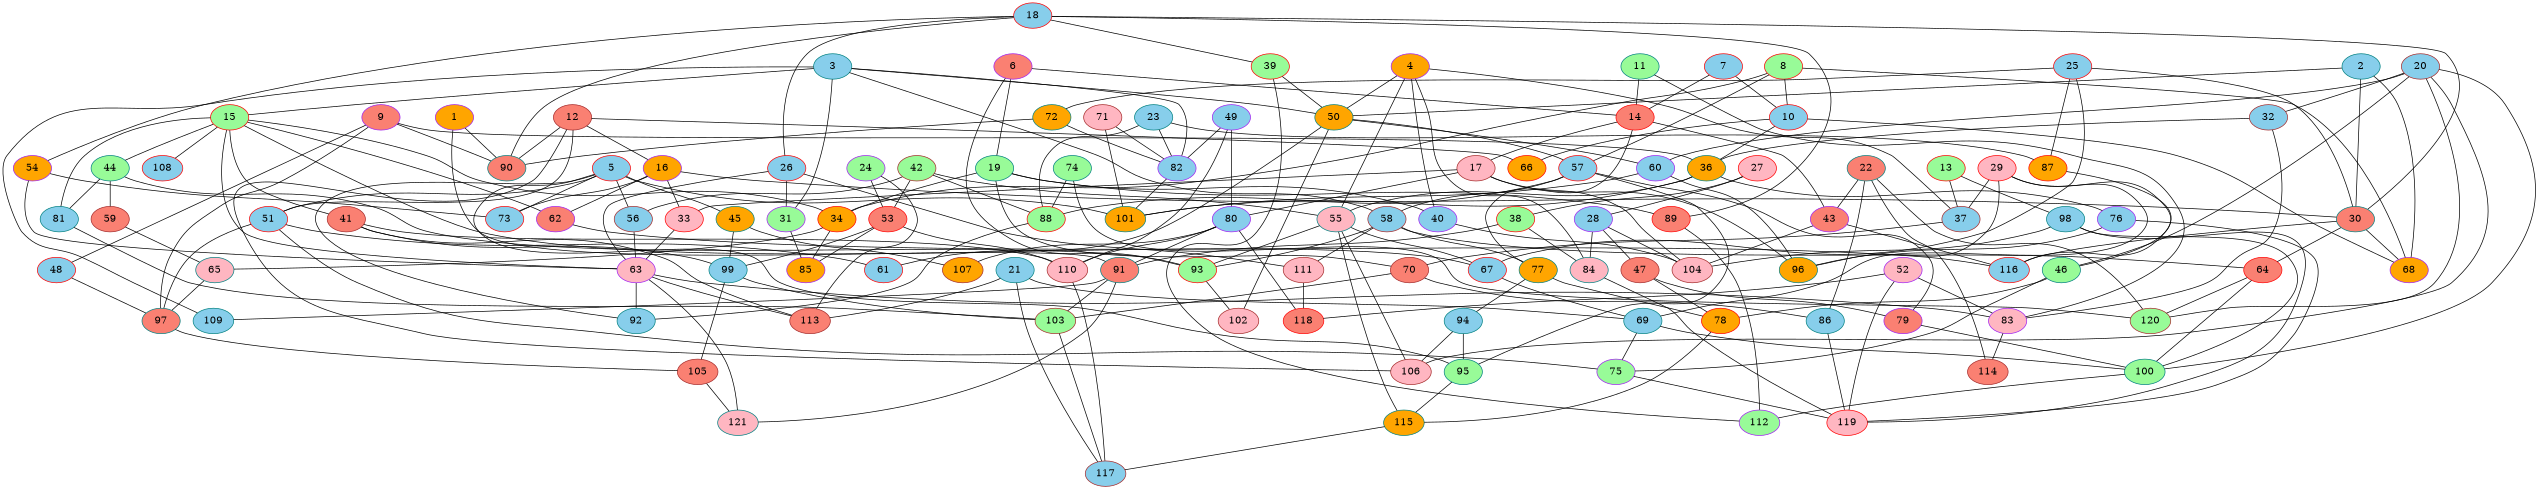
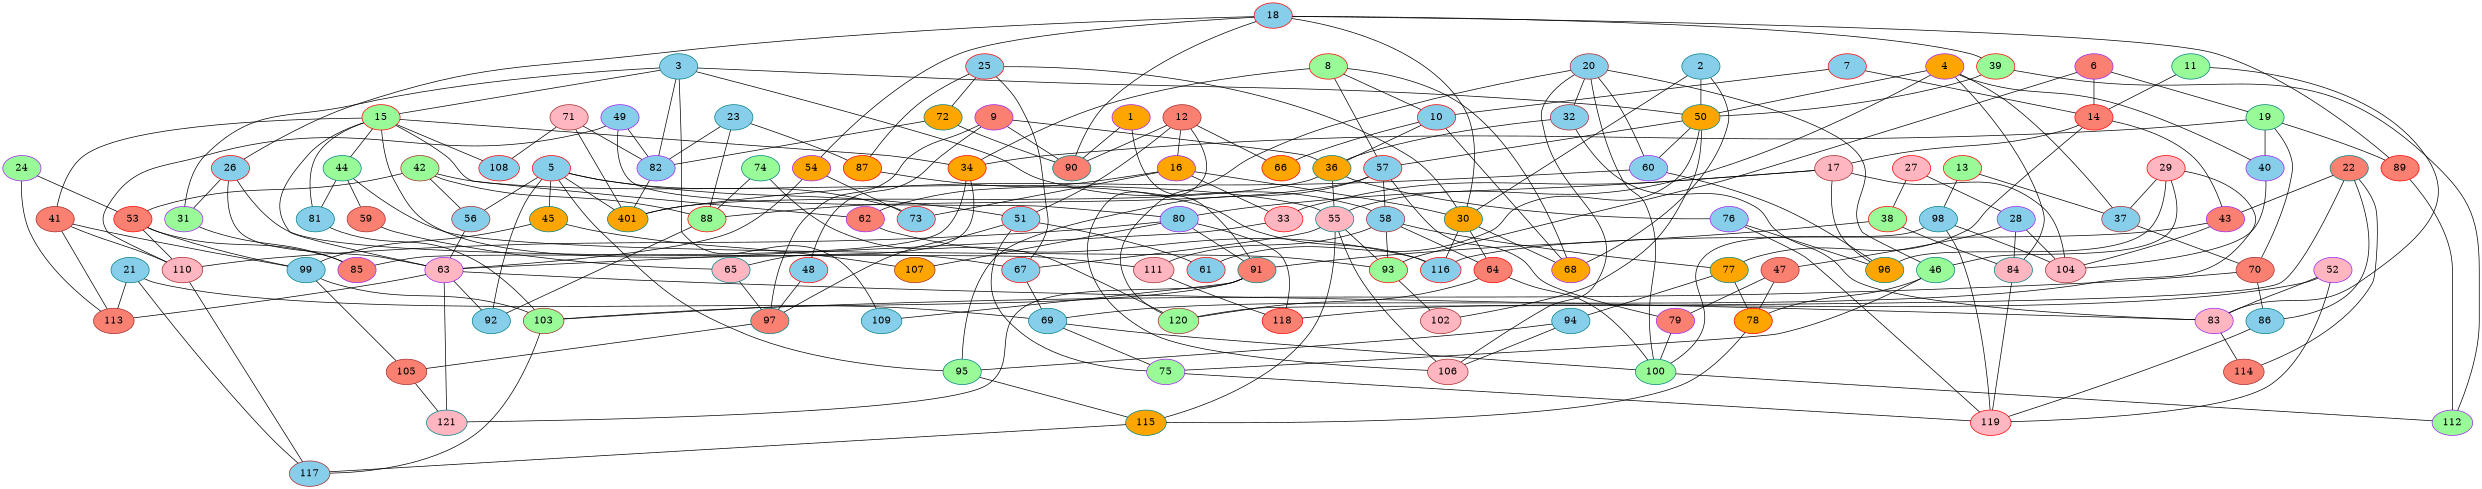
none -> (529, 147)
(1125, 219) -> (628, 219)
(2355, 219) -> (1463, 219)
(806, 270) -> (357, 270)
